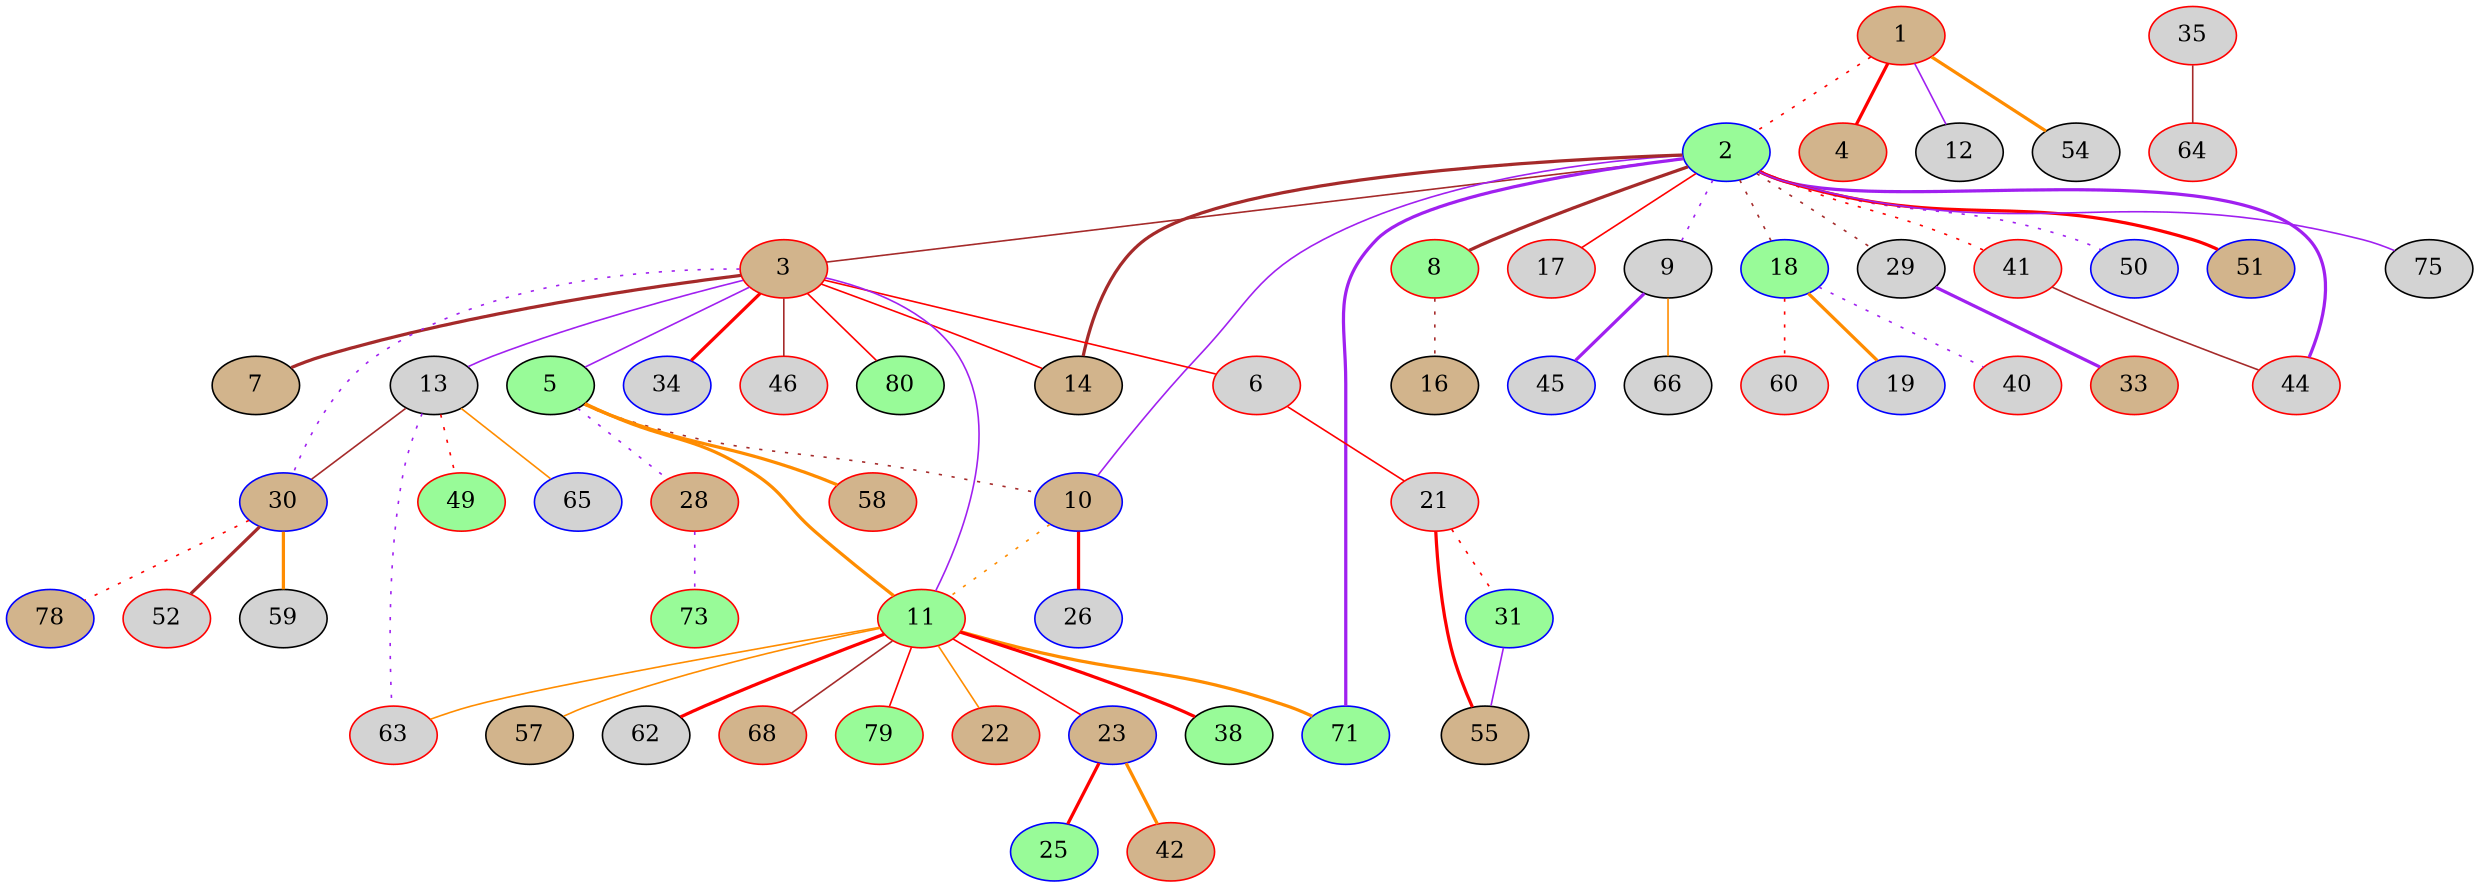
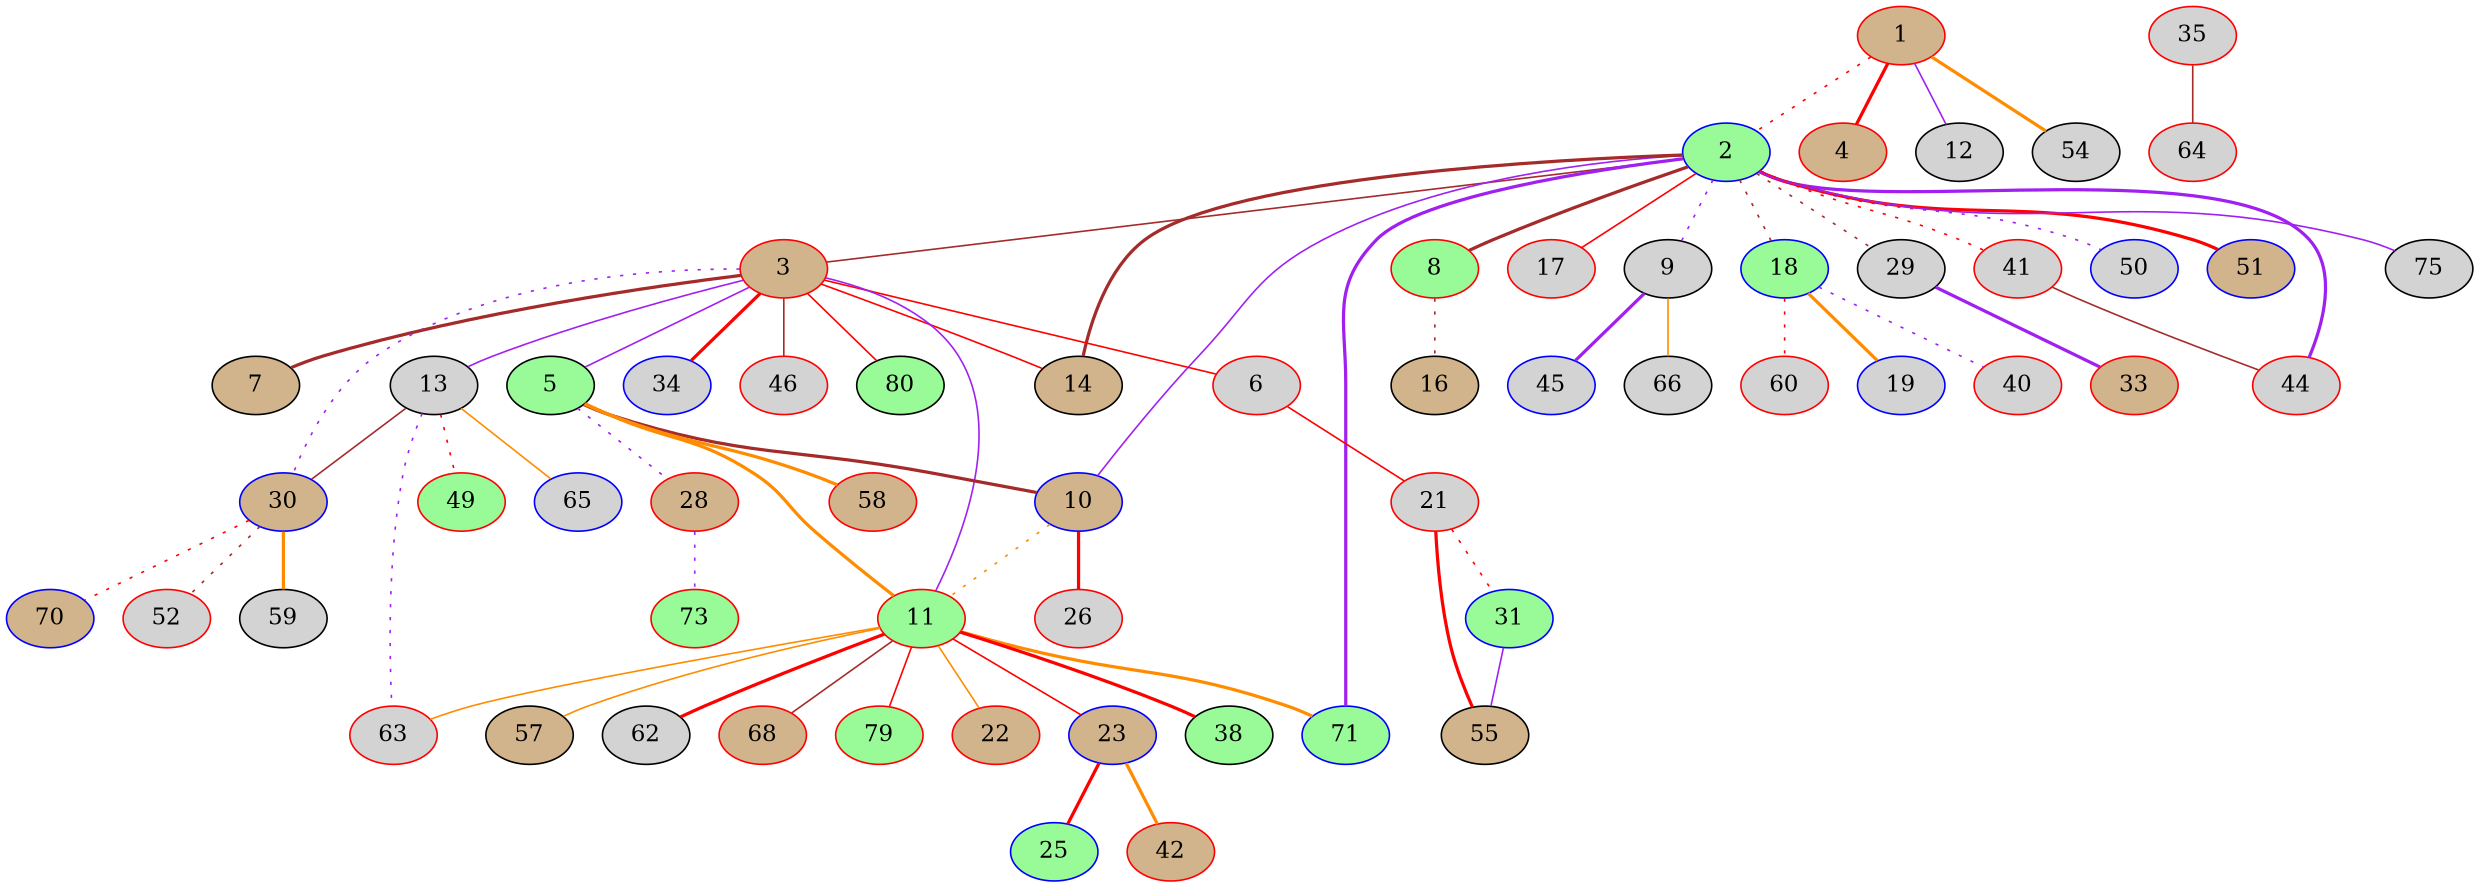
(809, 455) -> (809, 455)
(225, 560) -> (225, 560)
(50, 619) -> (50, 619)
(1079, 619) -> (1079, 619)
